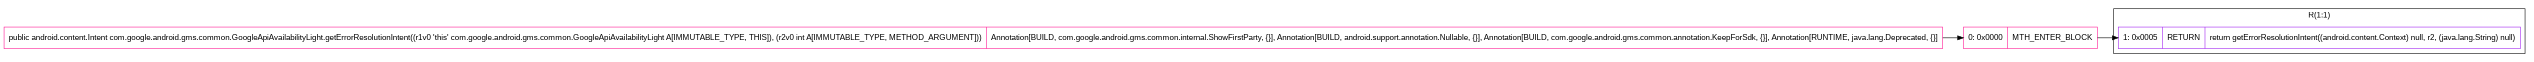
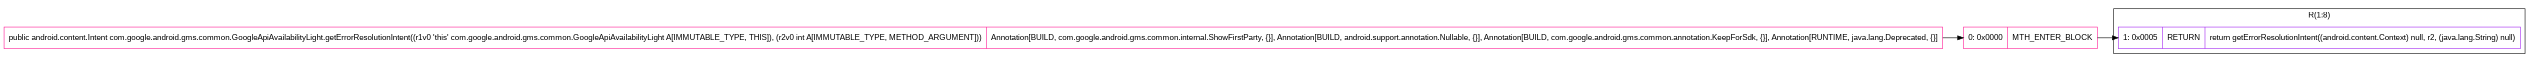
(2319, 15) -> (2319, 15)
